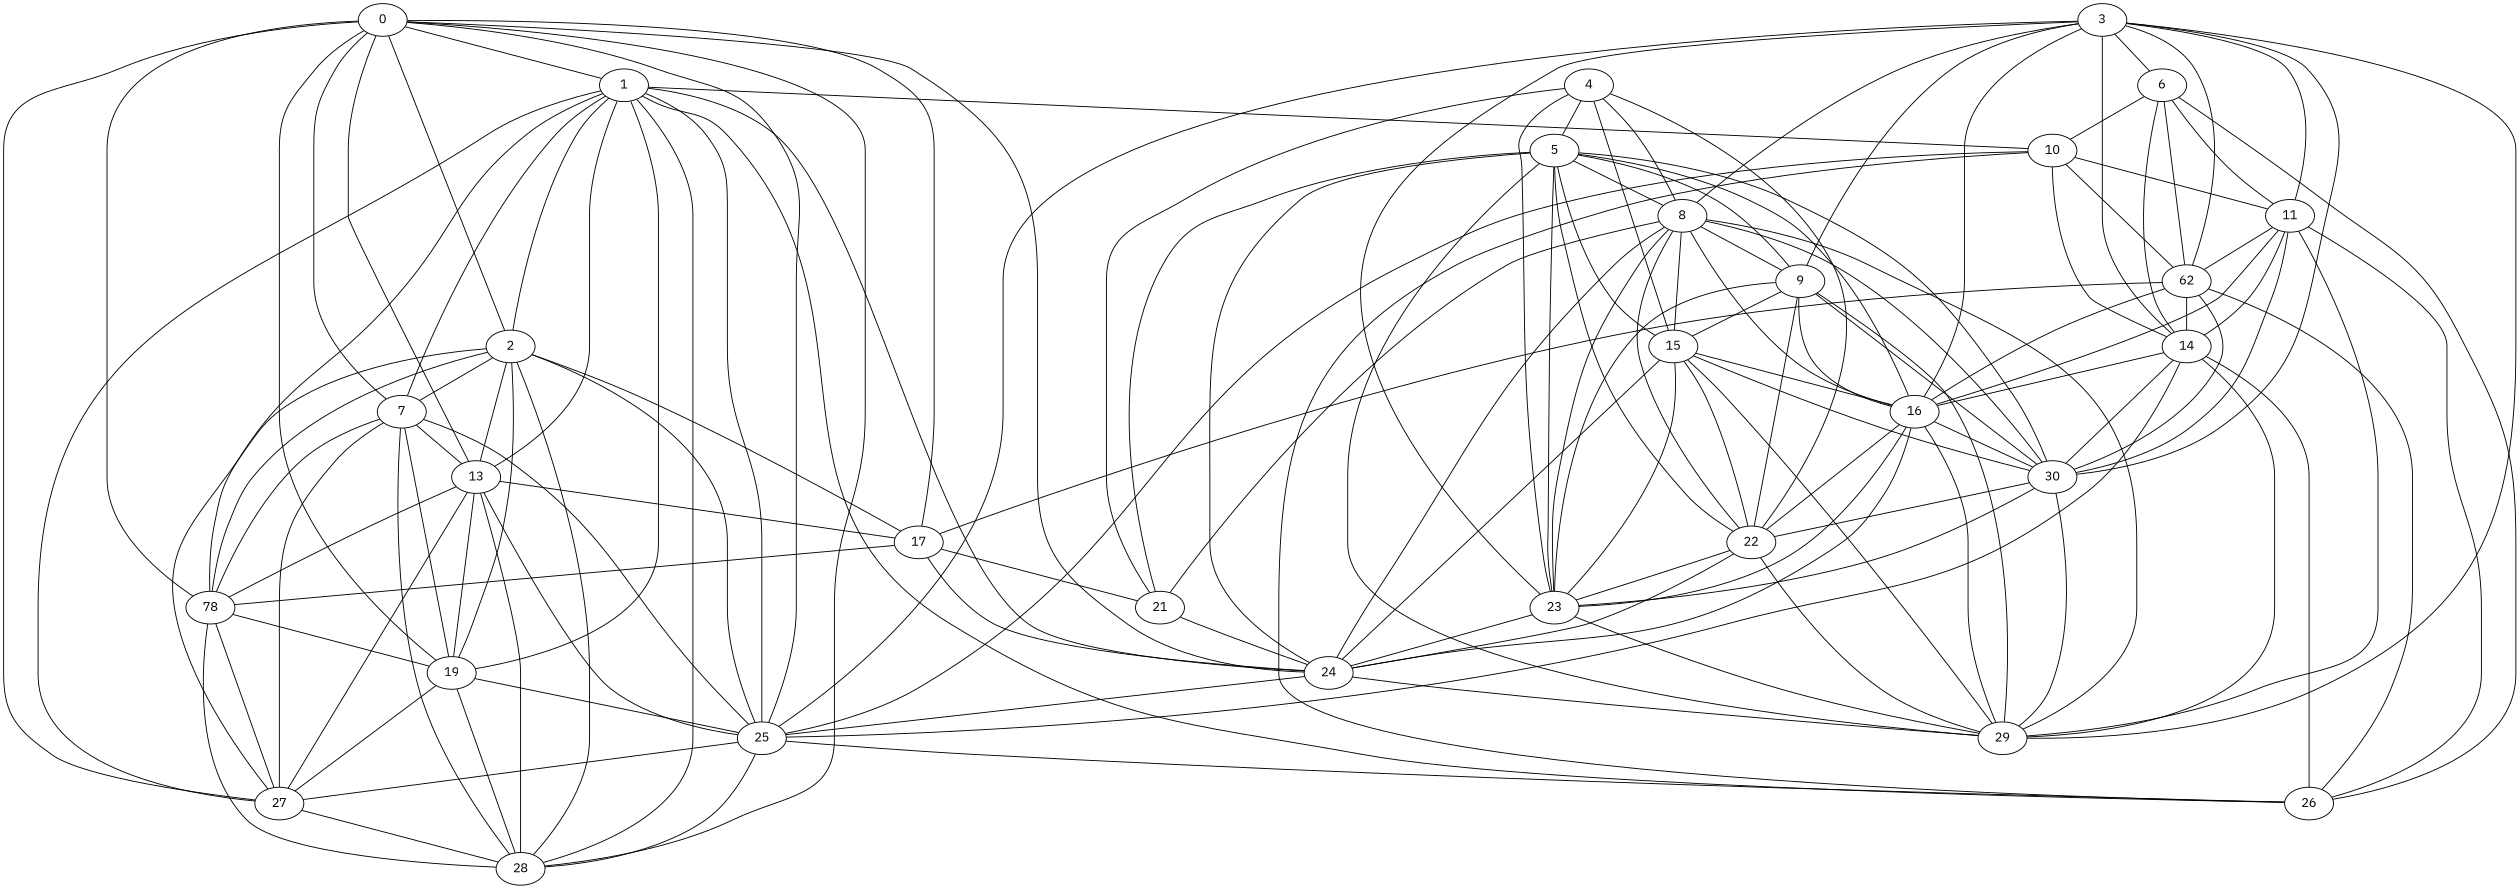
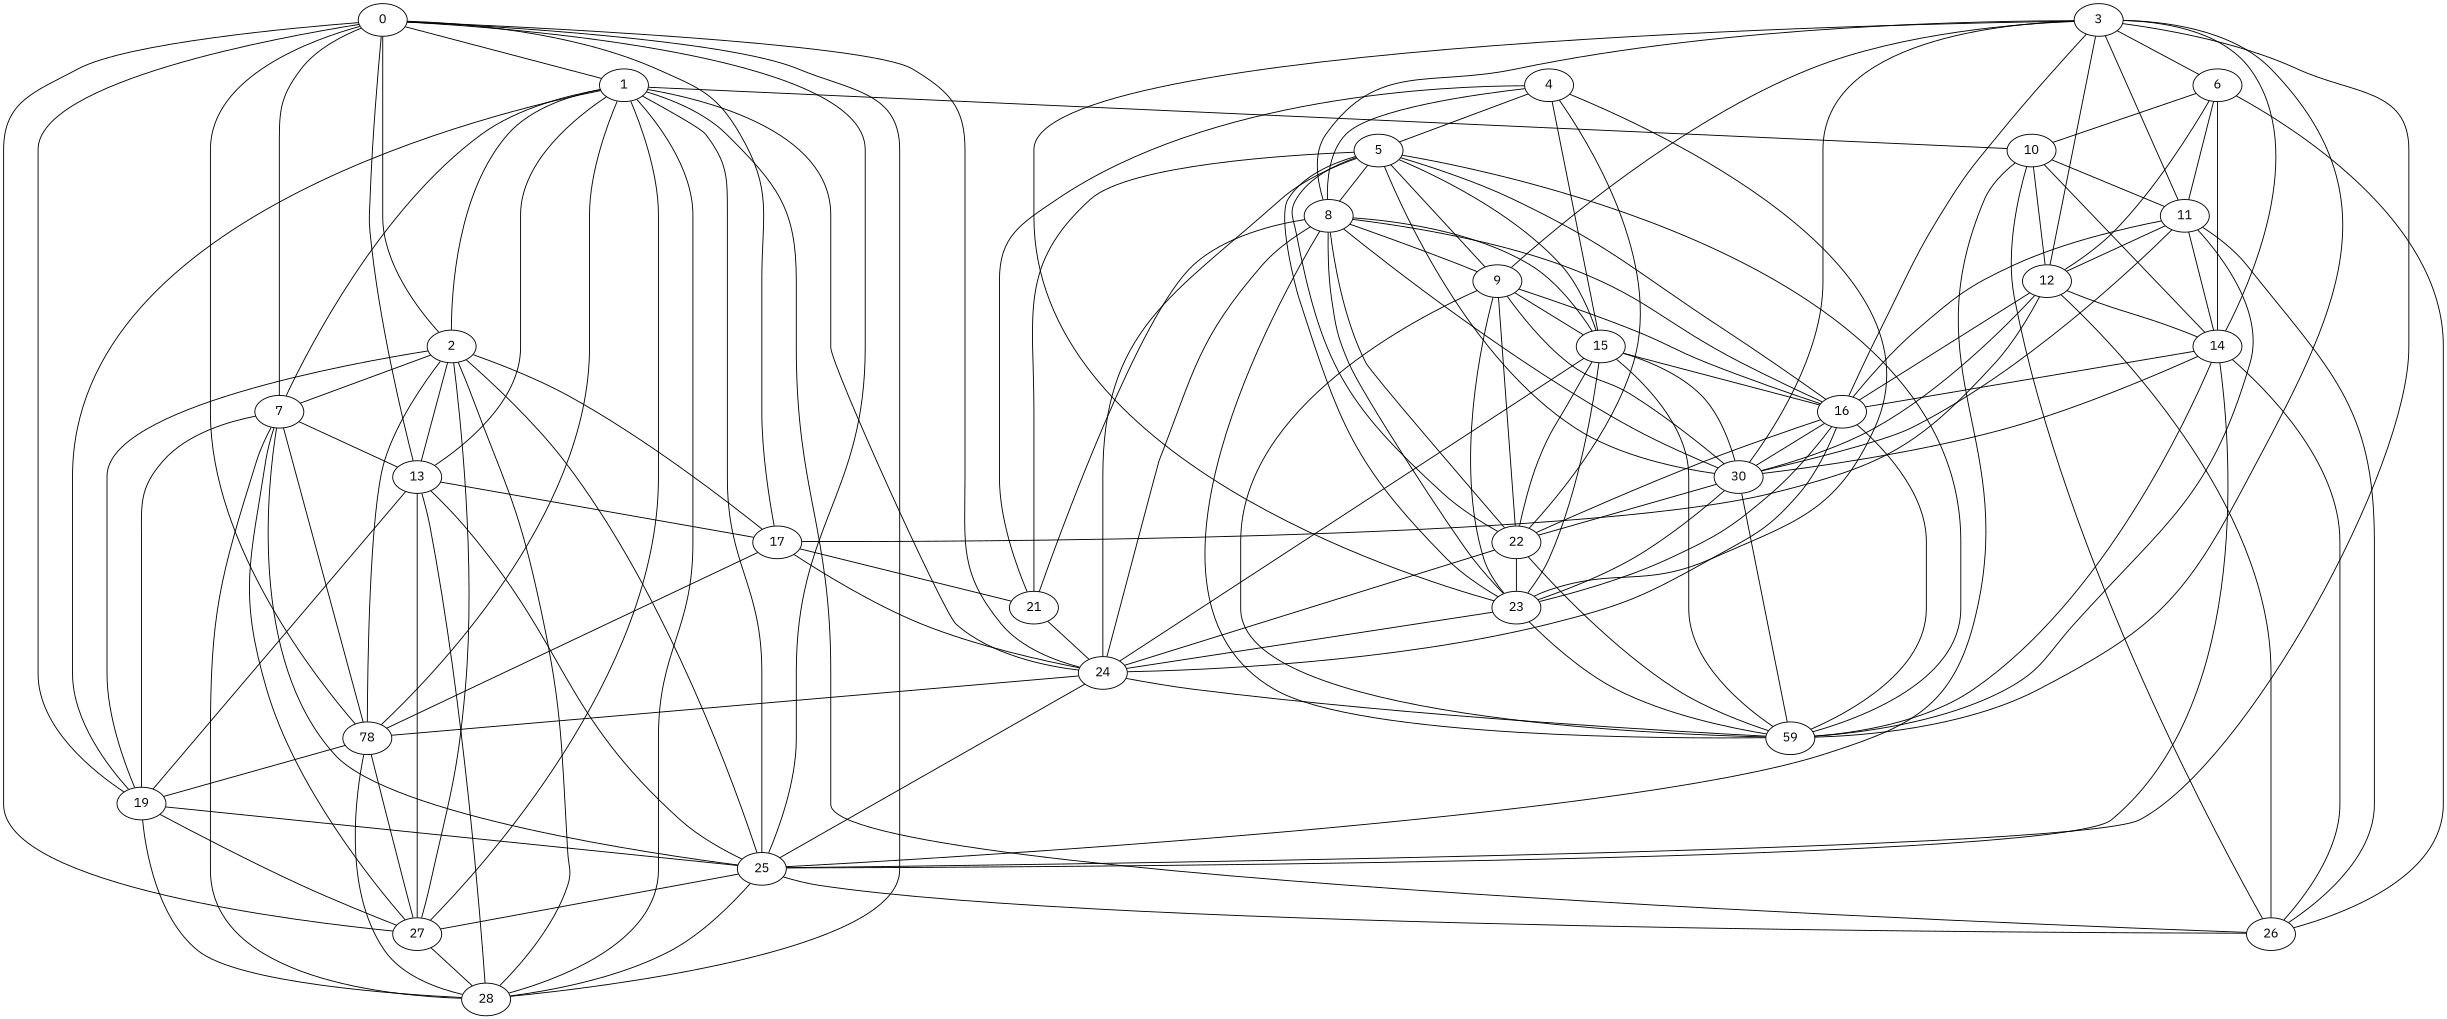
(2187, 281) -> (2047, 281)
(342, 540) -> (735, 706)
(2003, 738) -> (1790, 738)
